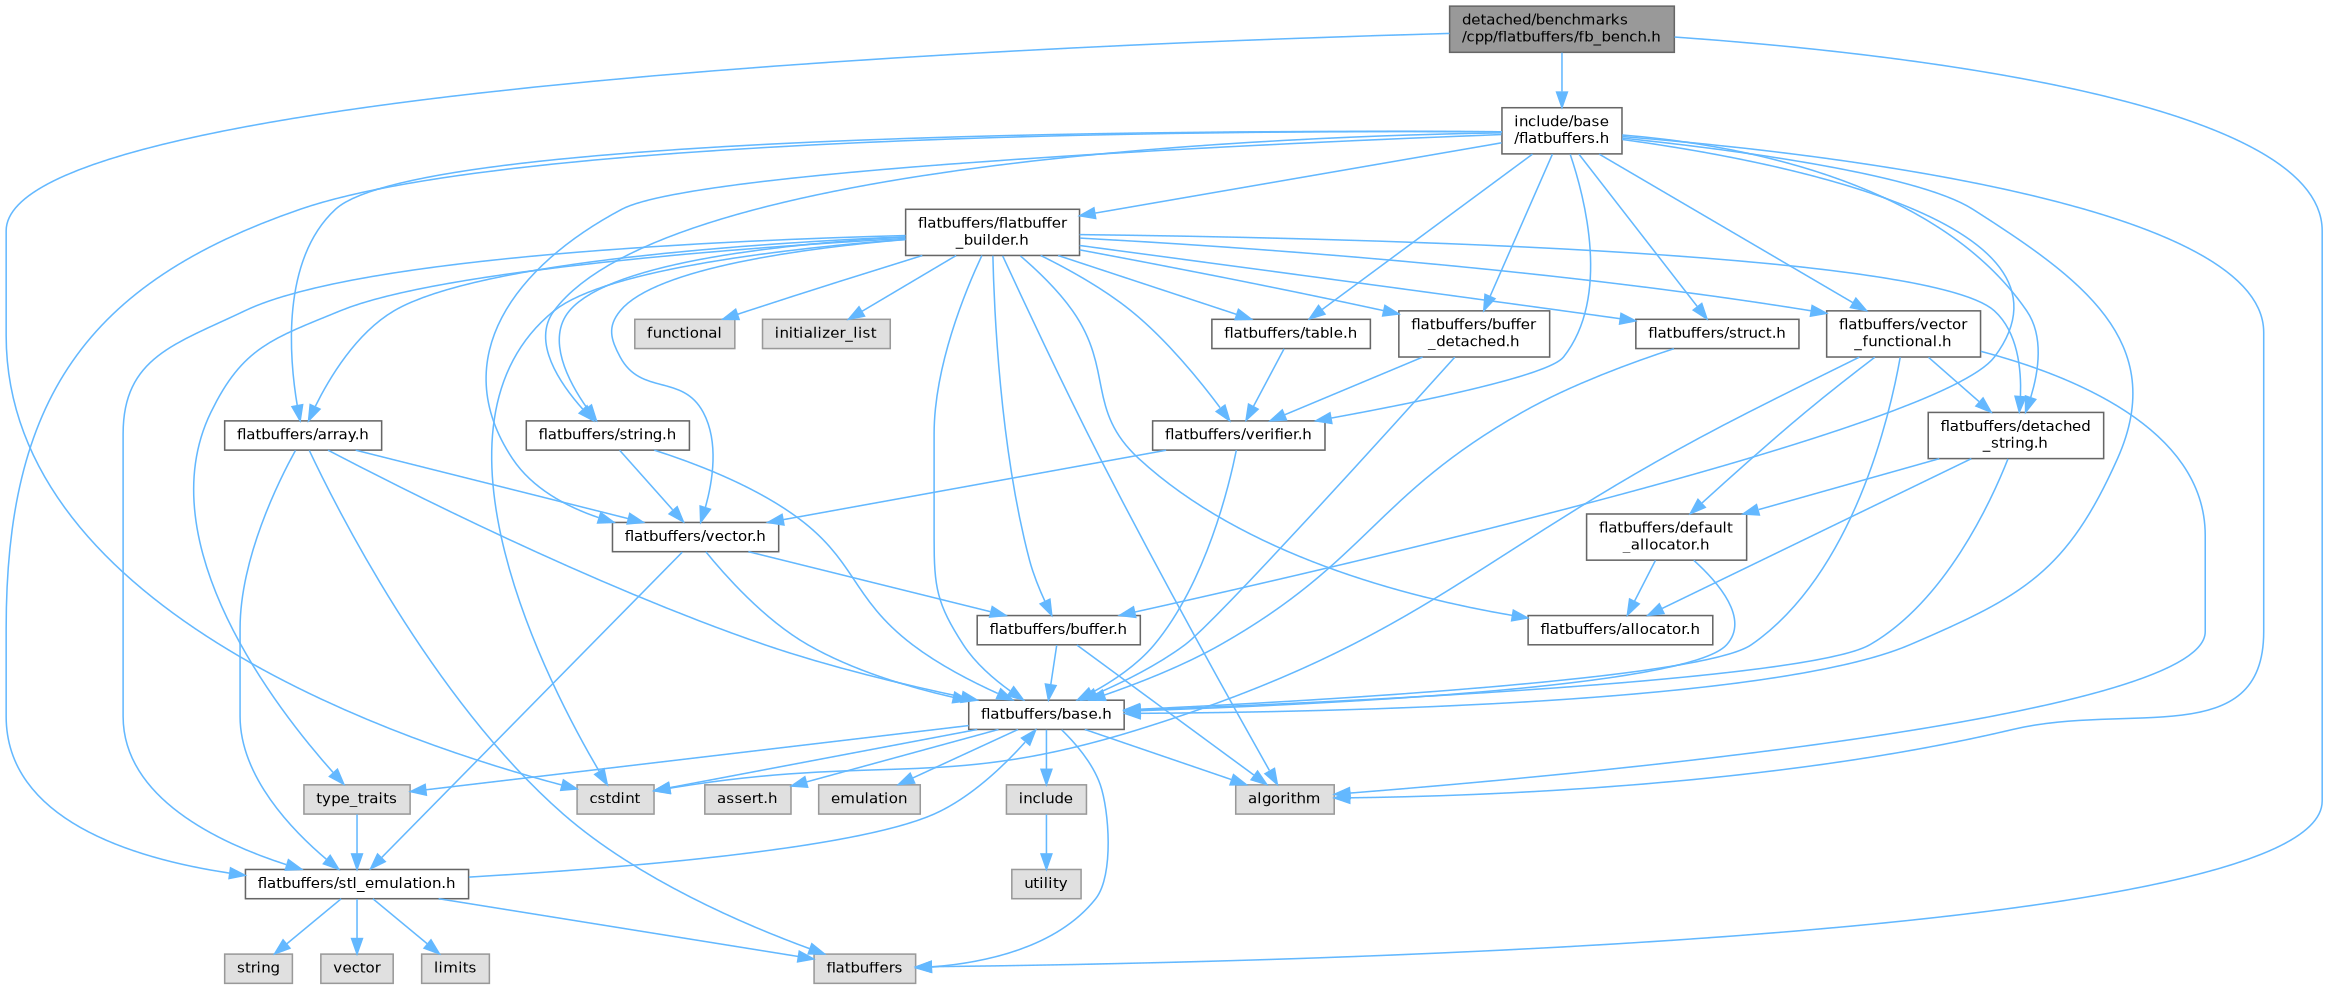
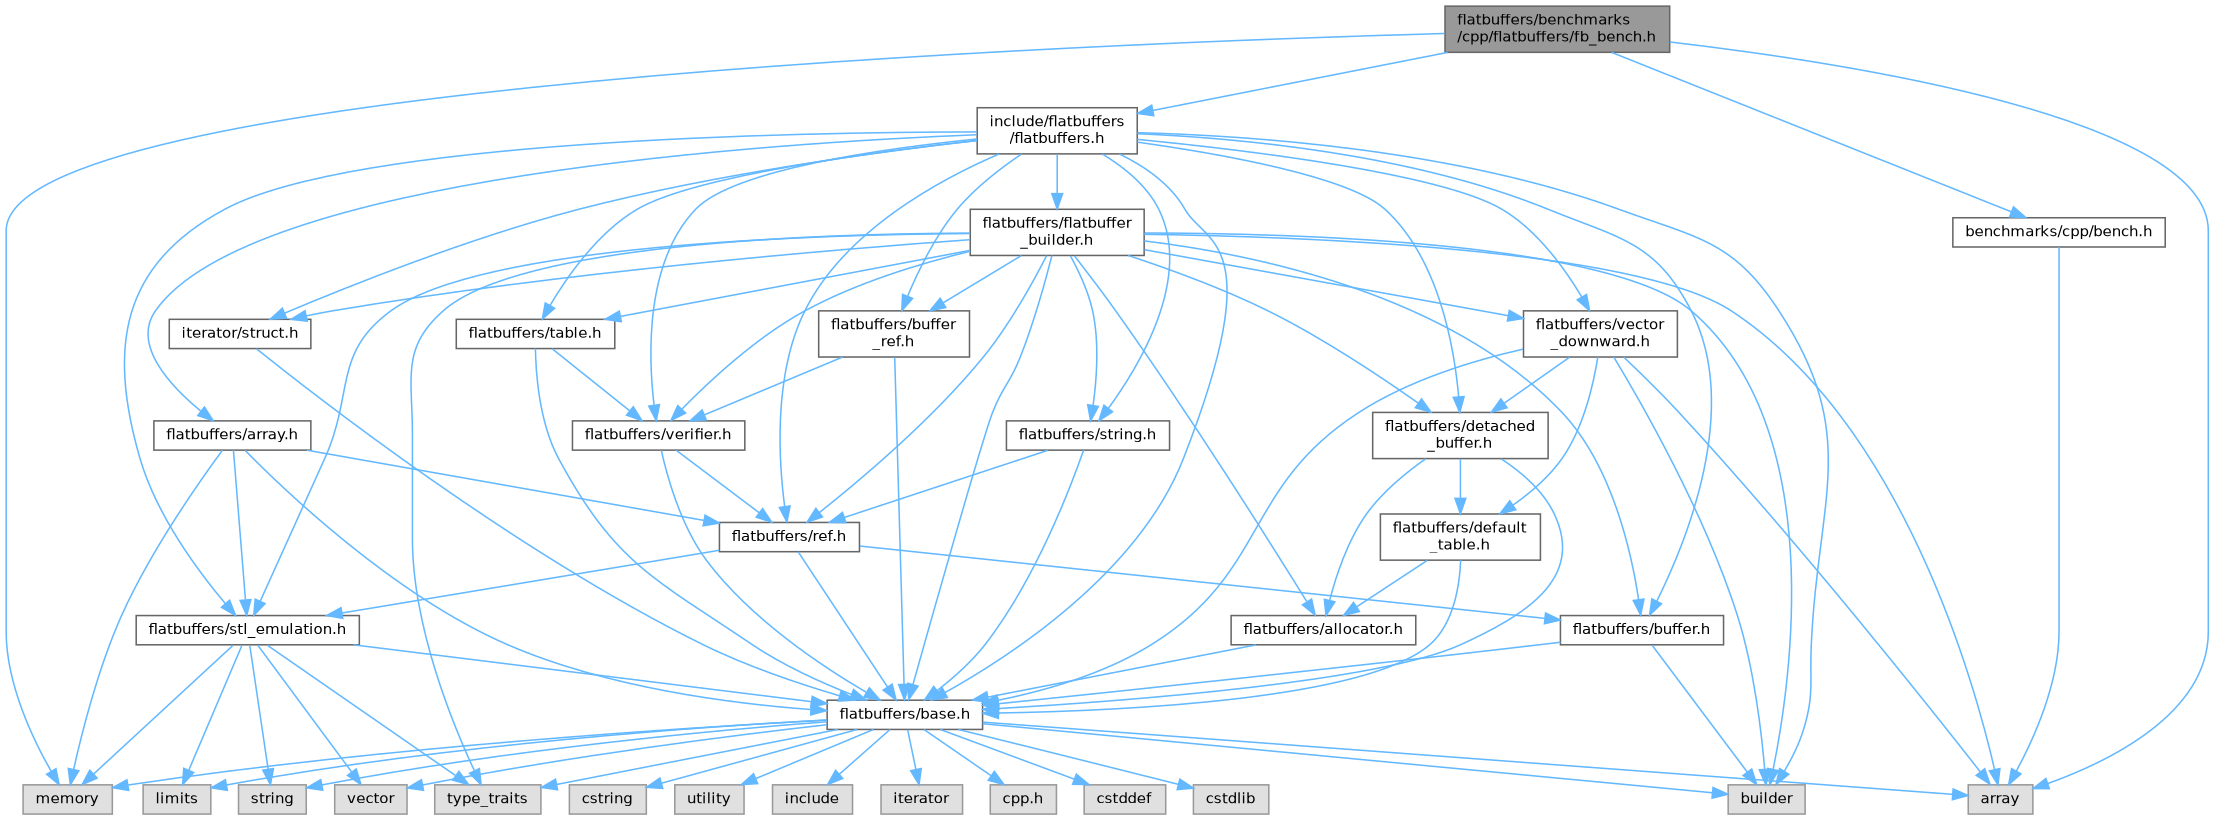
(1562, 29) -> (1557, 29)
(1562, 131) -> (1057, 131)
none -> (2059, 232)
(584, 263) -> none
(685, 334) -> none
(826, 334) -> none
(1474, 334) -> (894, 334)
(1717, 334) -> (240, 334)
(1904, 334) -> (1600, 334)
(2016, 436) -> (1460, 436)
(696, 537) -> (789, 537)
(1667, 537) -> (1460, 537)
none -> (649, 574)
none -> (1122, 671)
none -> (526, 744)
none -> (624, 751)
none -> (510, 755)
none -> (608, 799)
(616, 799) -> (2001, 799)
(748, 799) -> (1023, 799)
(869, 799) -> (1125, 799)
none -> (922, 799)
none -> (1231, 799)
(1285, 799) -> (1767, 799)
(357, 834) -> (361, 710)
(1046, 834) -> (815, 754)
(865, 969) -> (68, 799)
